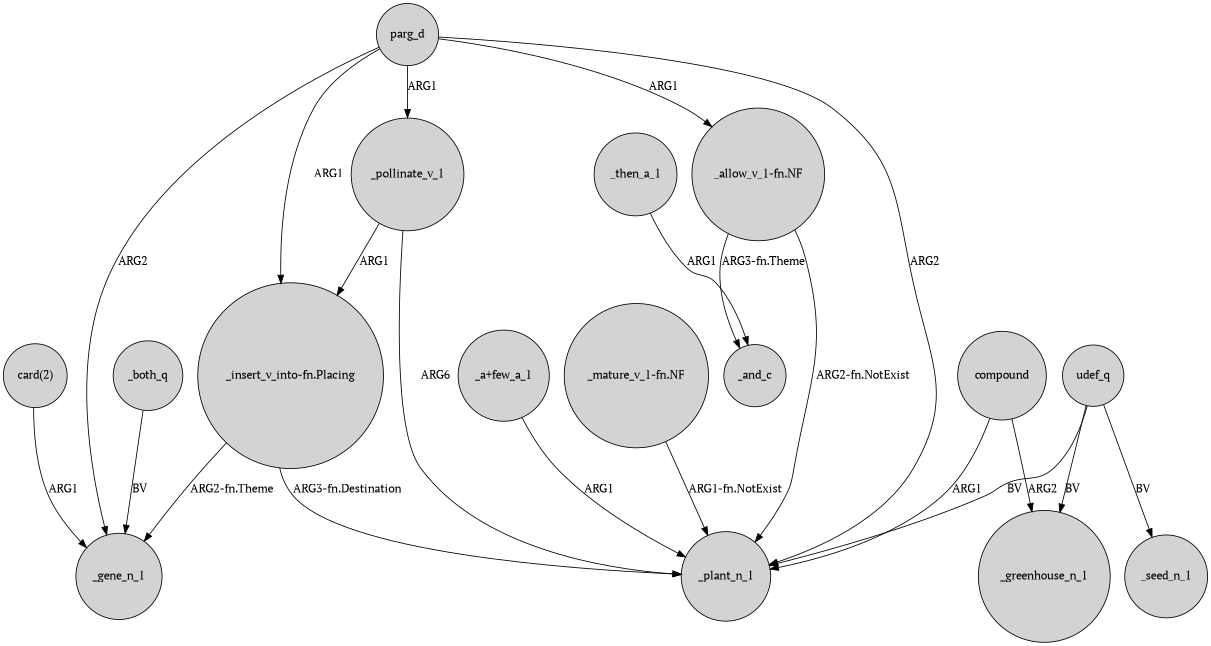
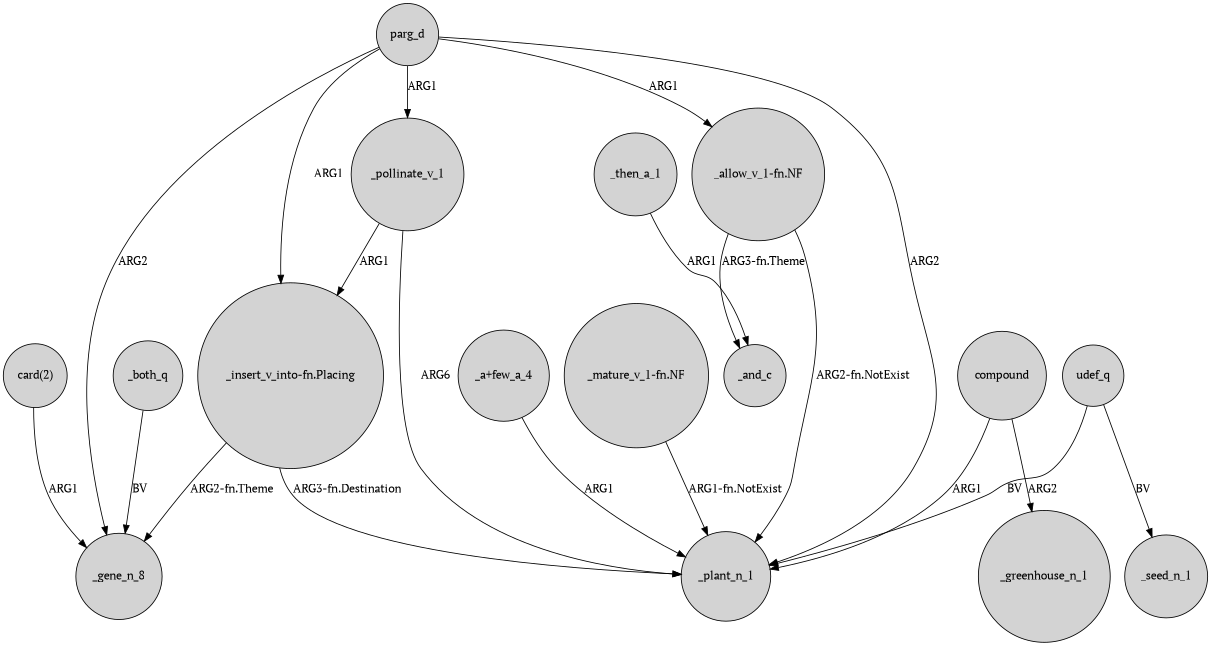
(504, 376) -> (504, 376)
(1074, 455) -> none
(119, 576) -> (119, 576)
